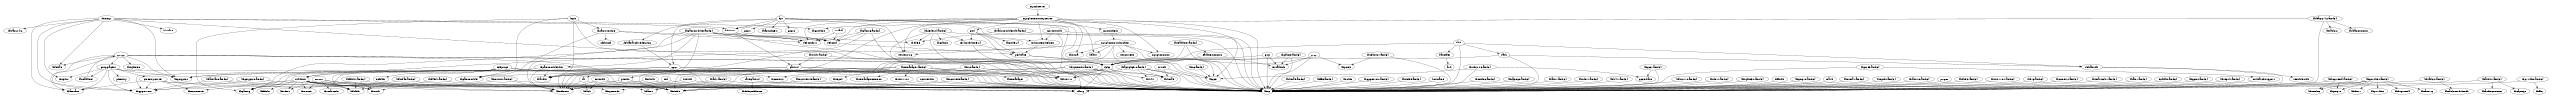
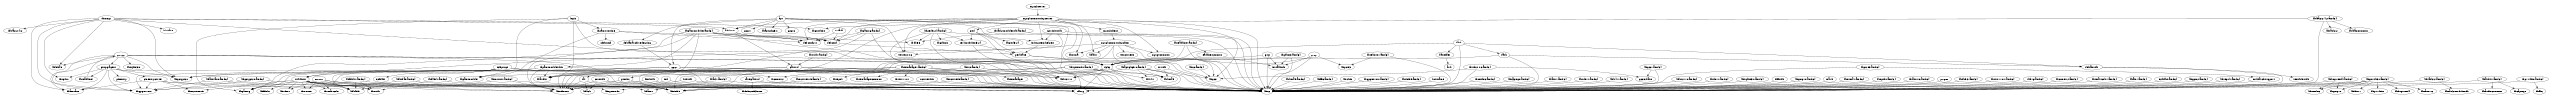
(1025, 65) -> none
none -> (315, 85)
